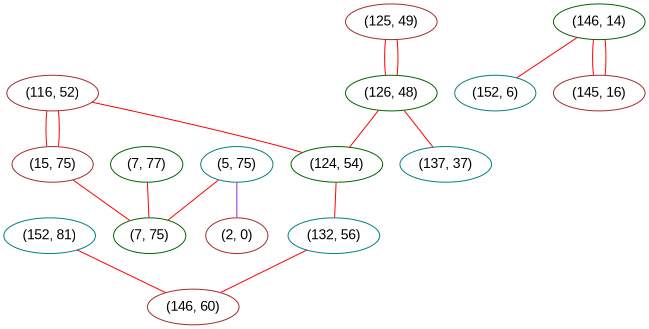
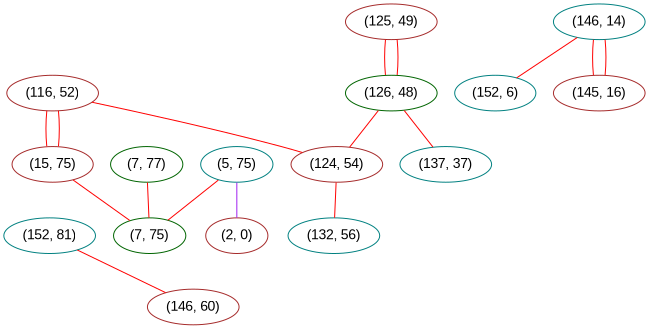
(599, 22) -> (599, 22)
(337, 164) -> (337, 164)
(264, 271) -> none
